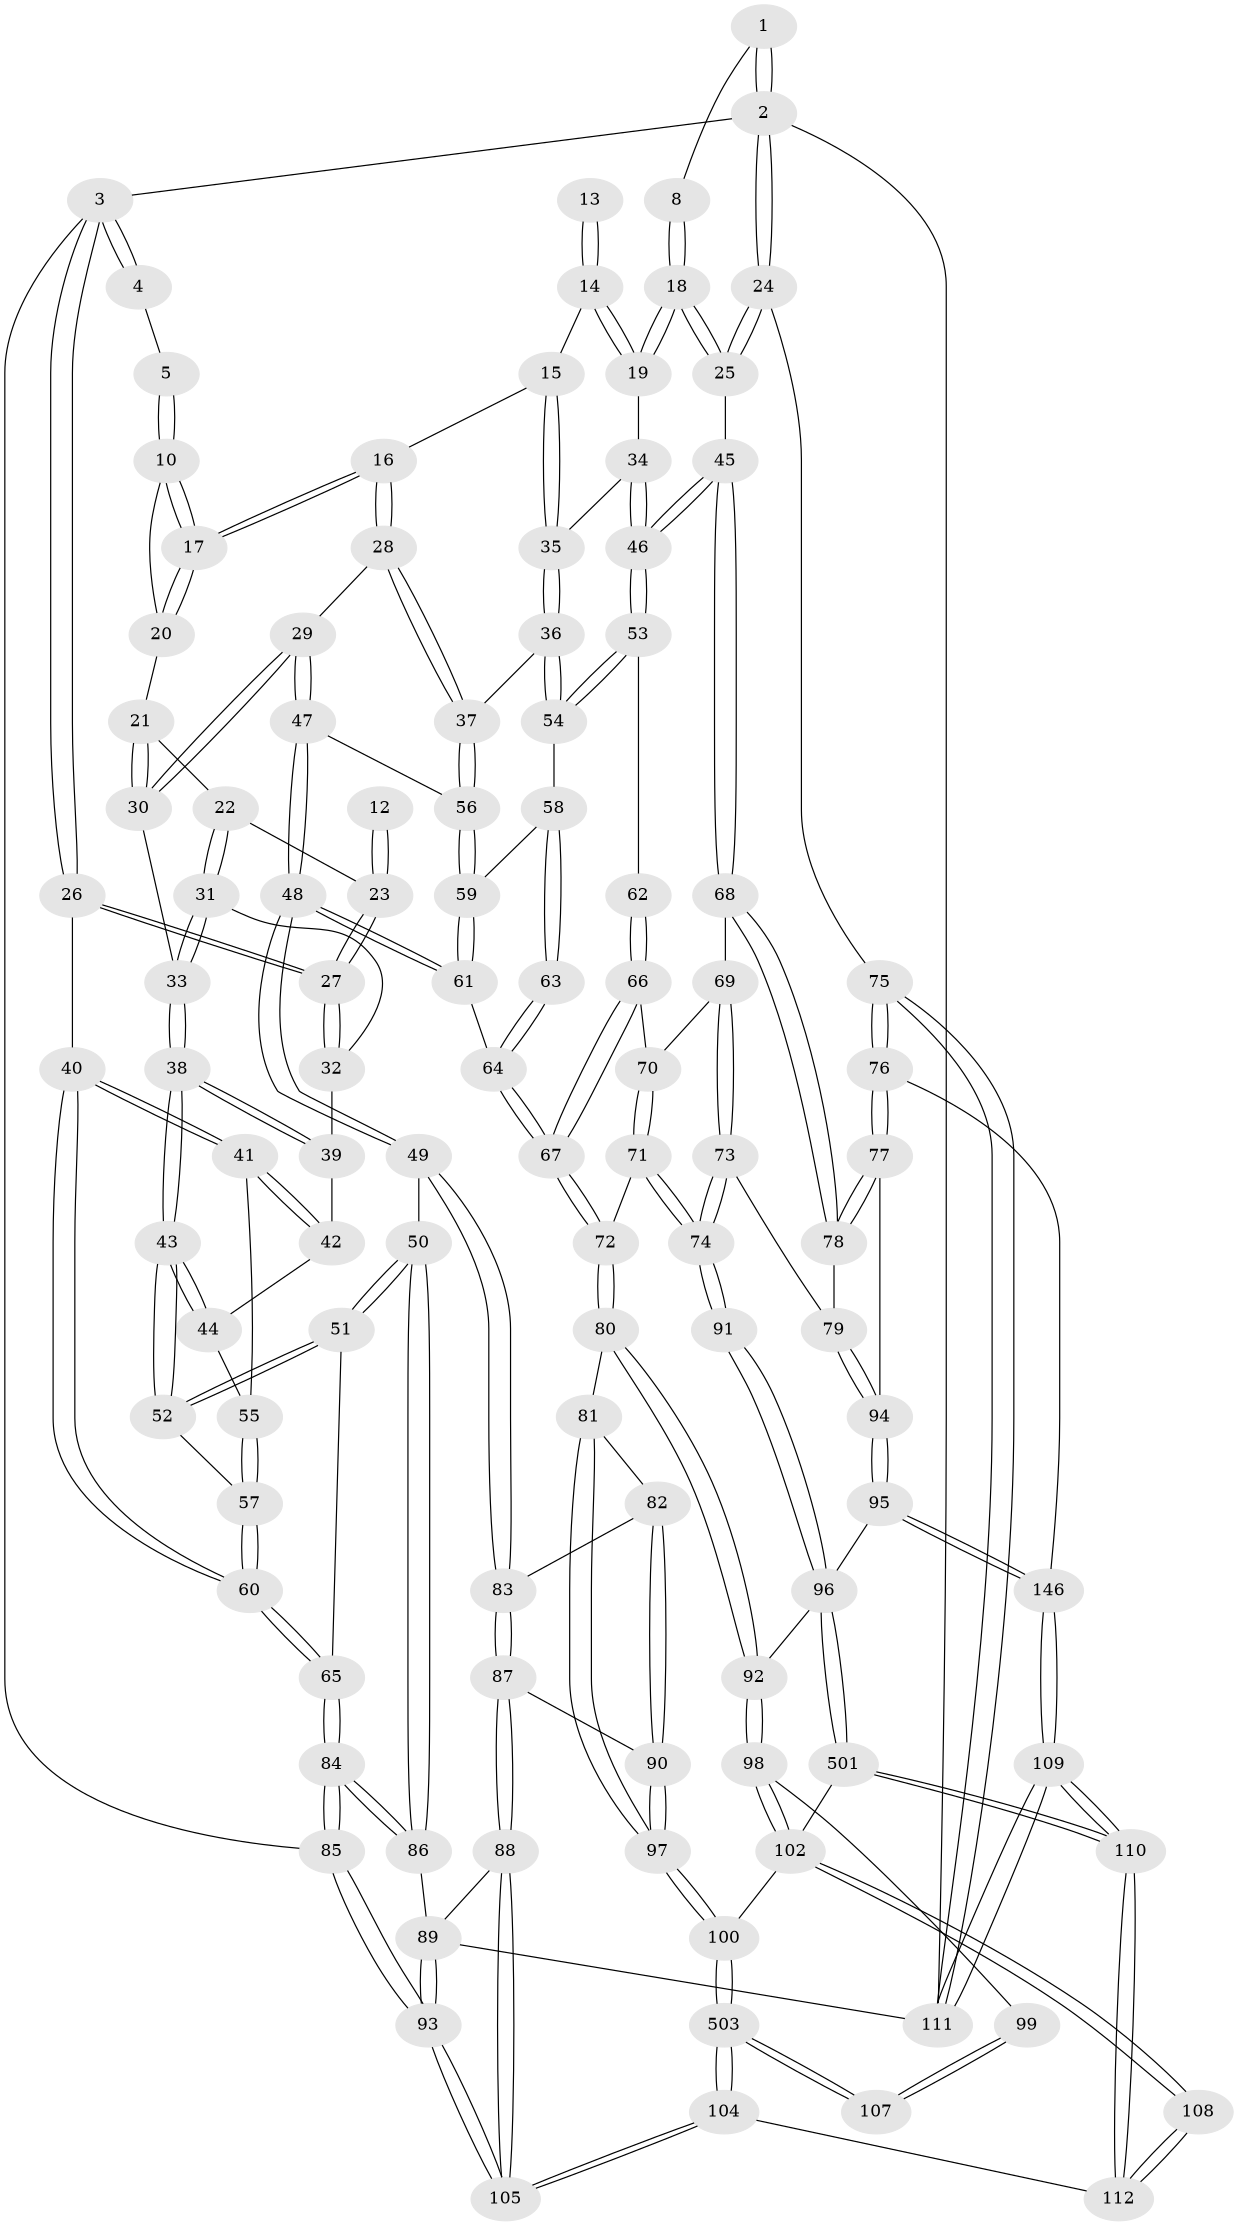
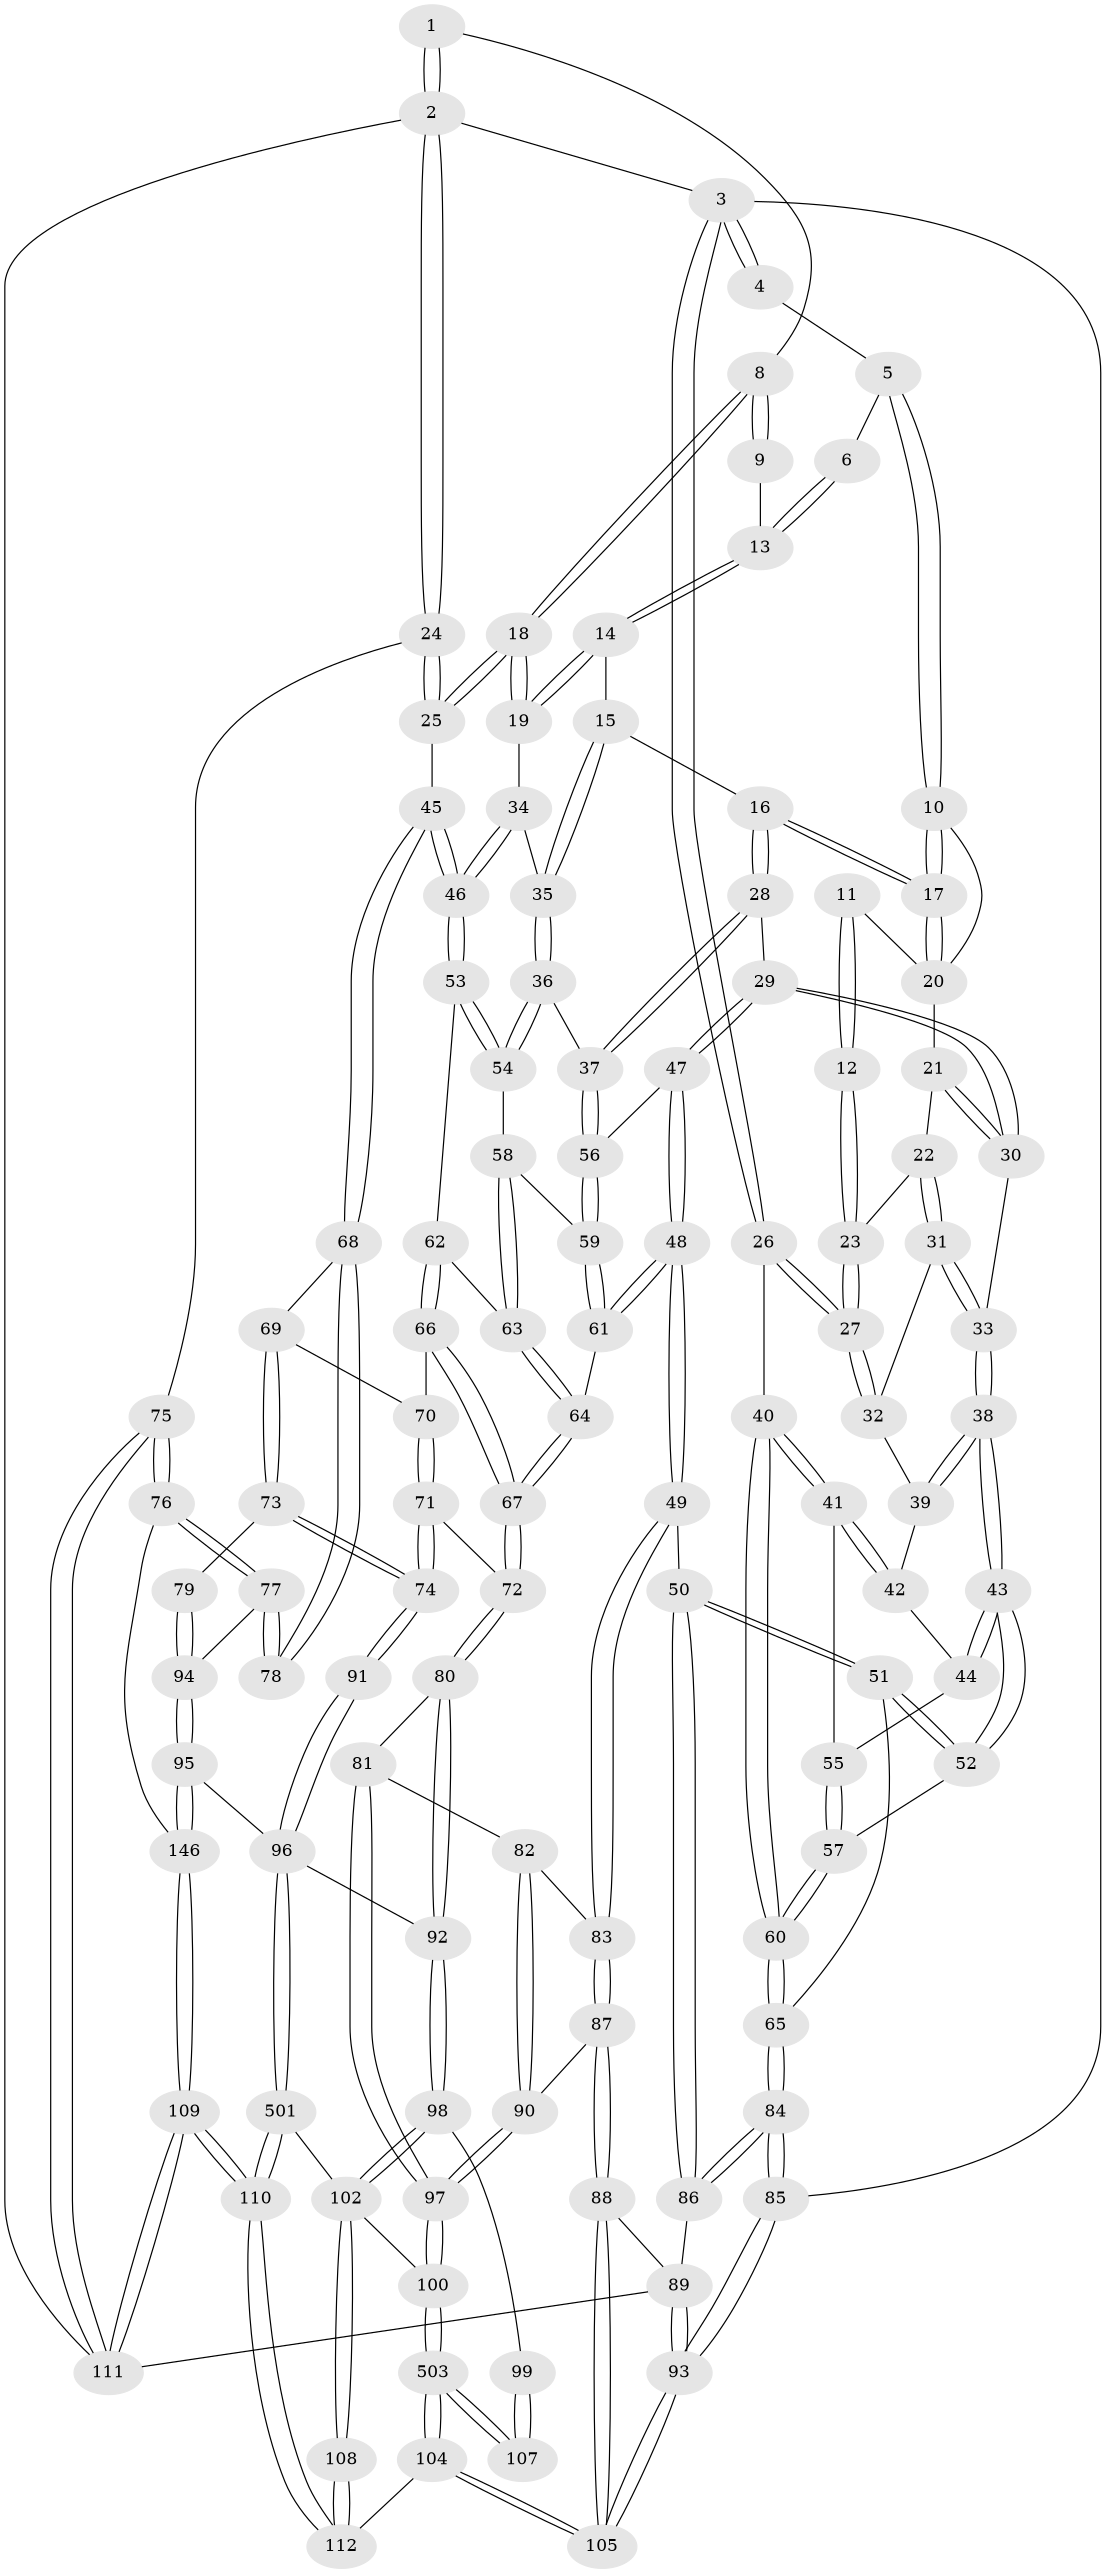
none -> (760, 461)
none -> (847, 461)
none -> (847, 896)
none -> (474, 1287)
(834, 1287) -> none
